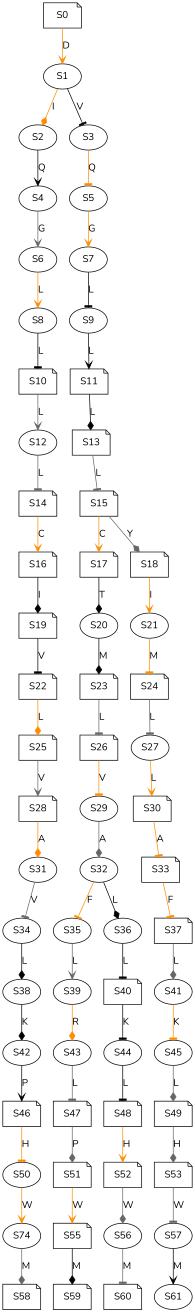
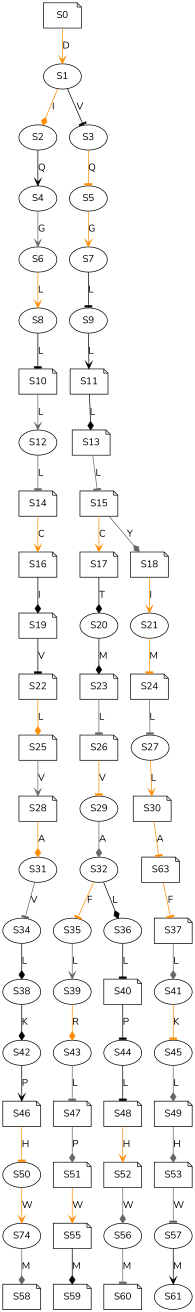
(161, 870) -> (161, 870)
(126, 1022) -> (126, 1022)
